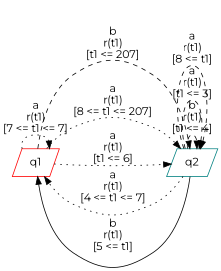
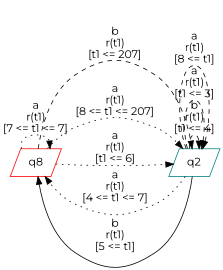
(36, 163) -> (36, 163)
